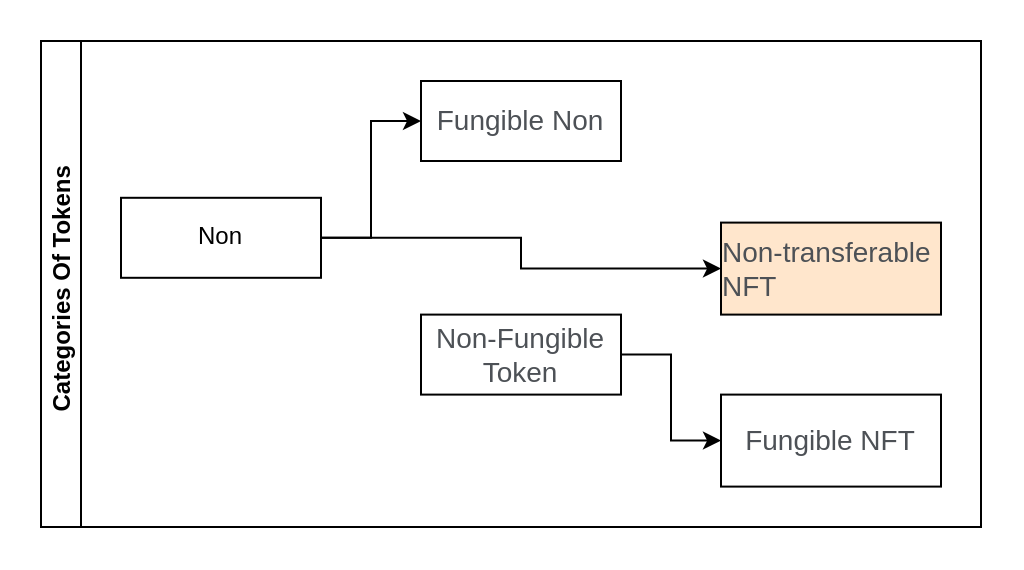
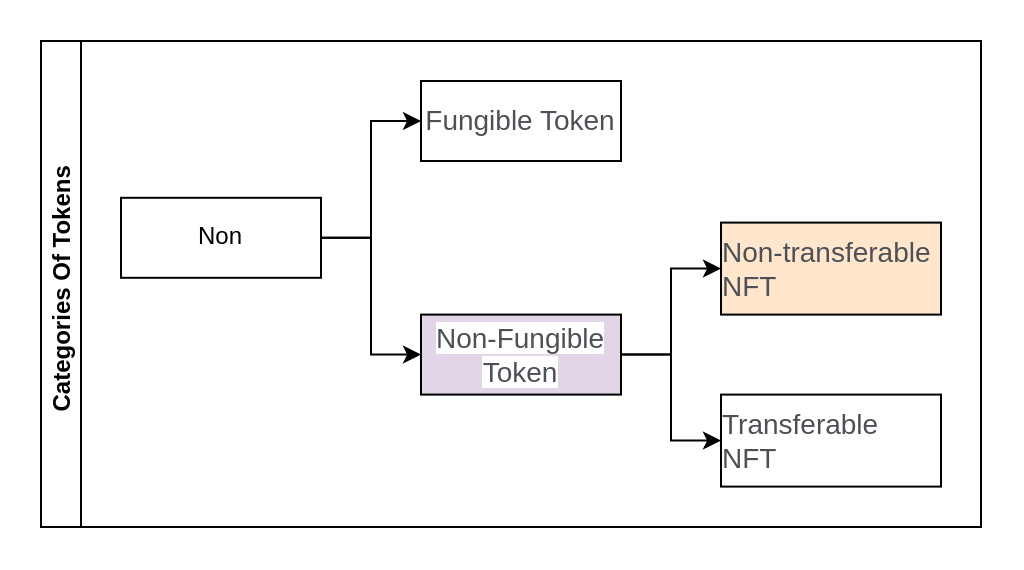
(521, 121) -> (521, 121)
(521, 251) -> (371, 316)
none -> (671, 312)
(521, 355) -> (521, 355)
(831, 441) -> (831, 441)
